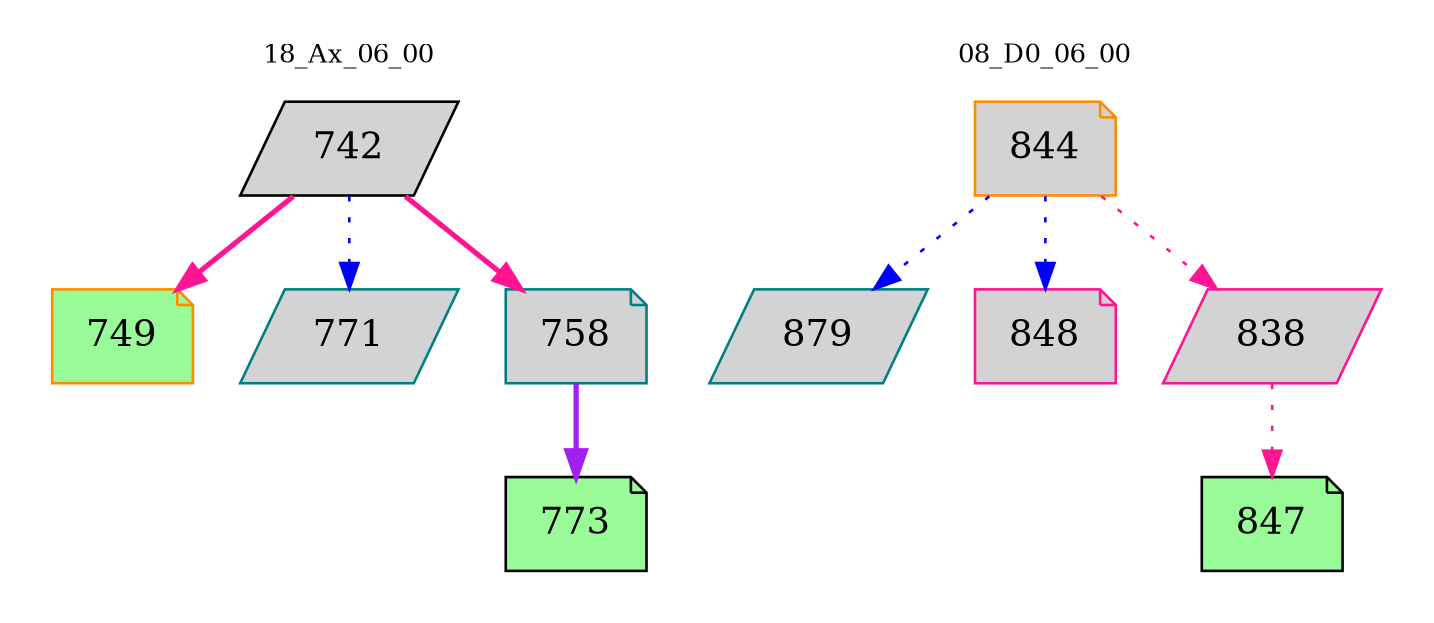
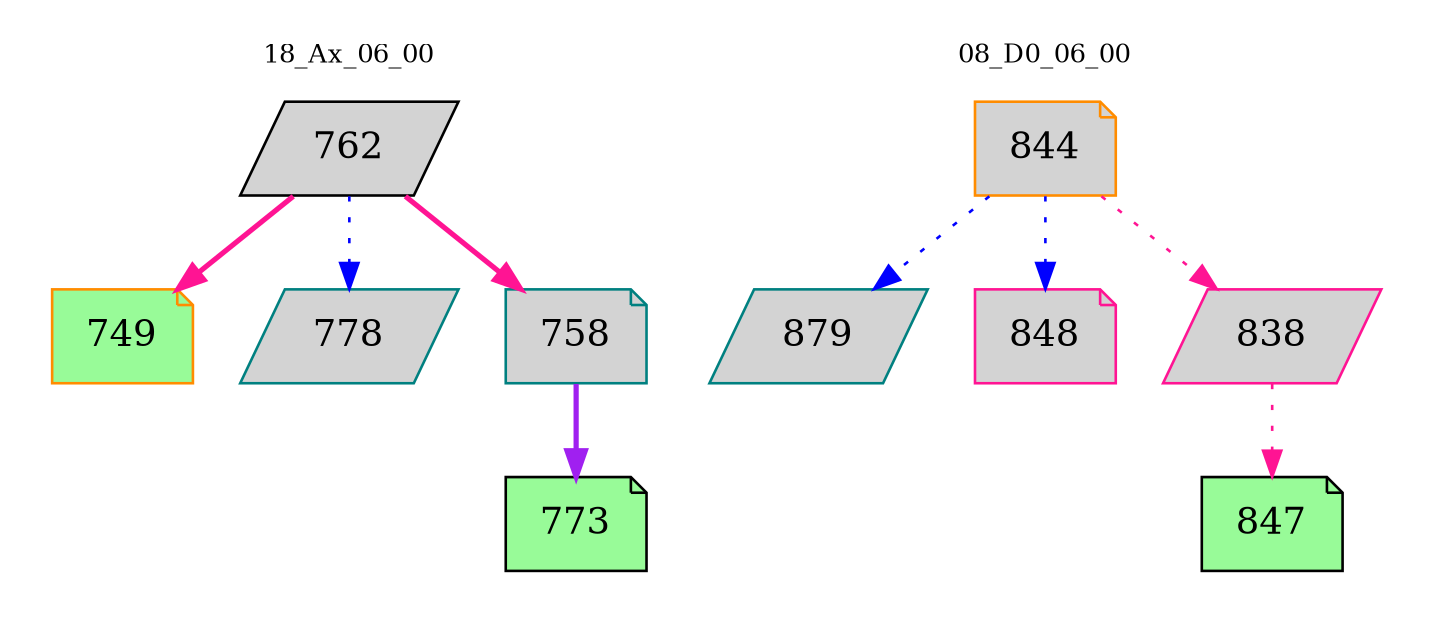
(349, 149) -> (349, 149)
(349, 336) -> (349, 336)
